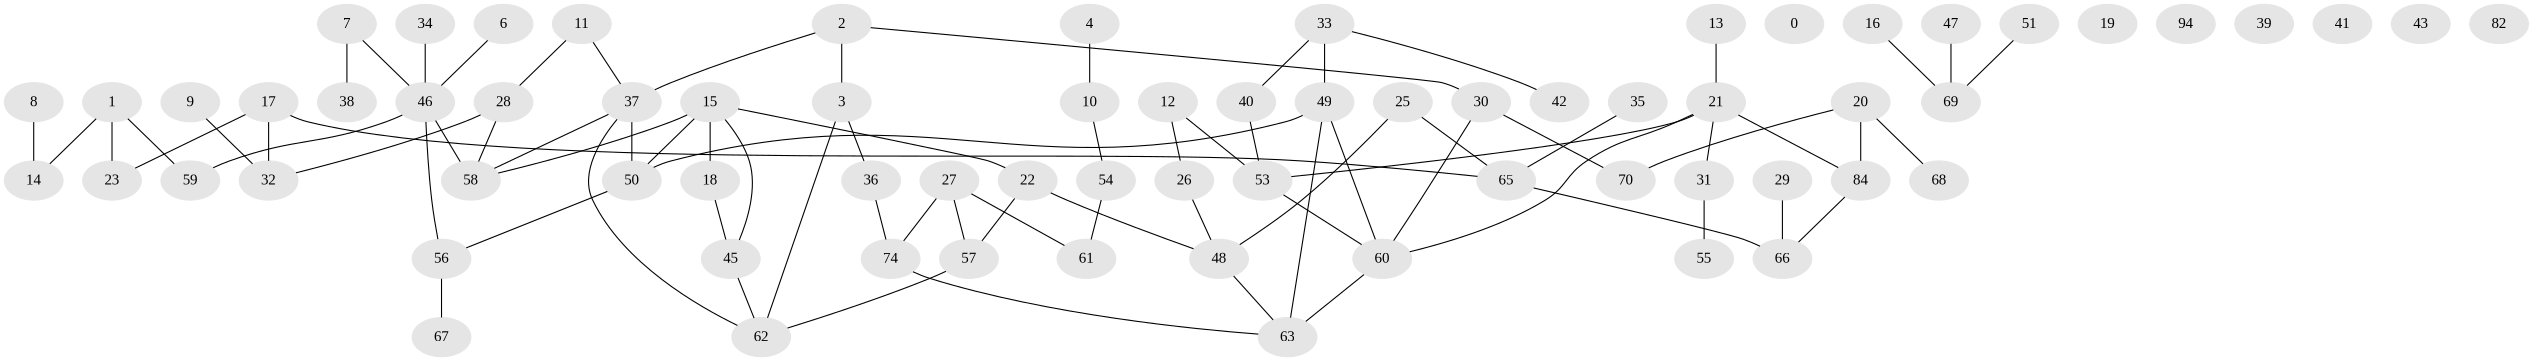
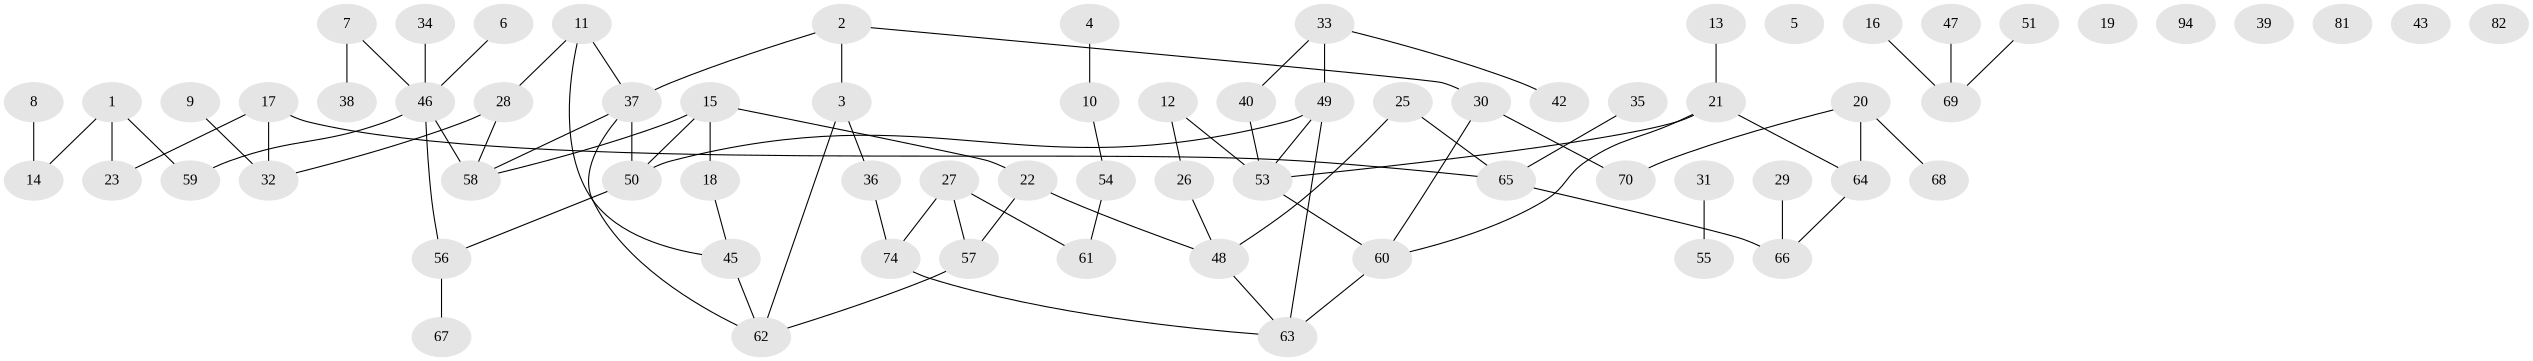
(1794, 24) -> (1794, 24)
(2342, 24) -> (2342, 24)
(1711, 137) -> none
(752, 177) -> (581, 178)
(1353, 180) -> (1294, 141)
(1861, 181) -> (1861, 181)
